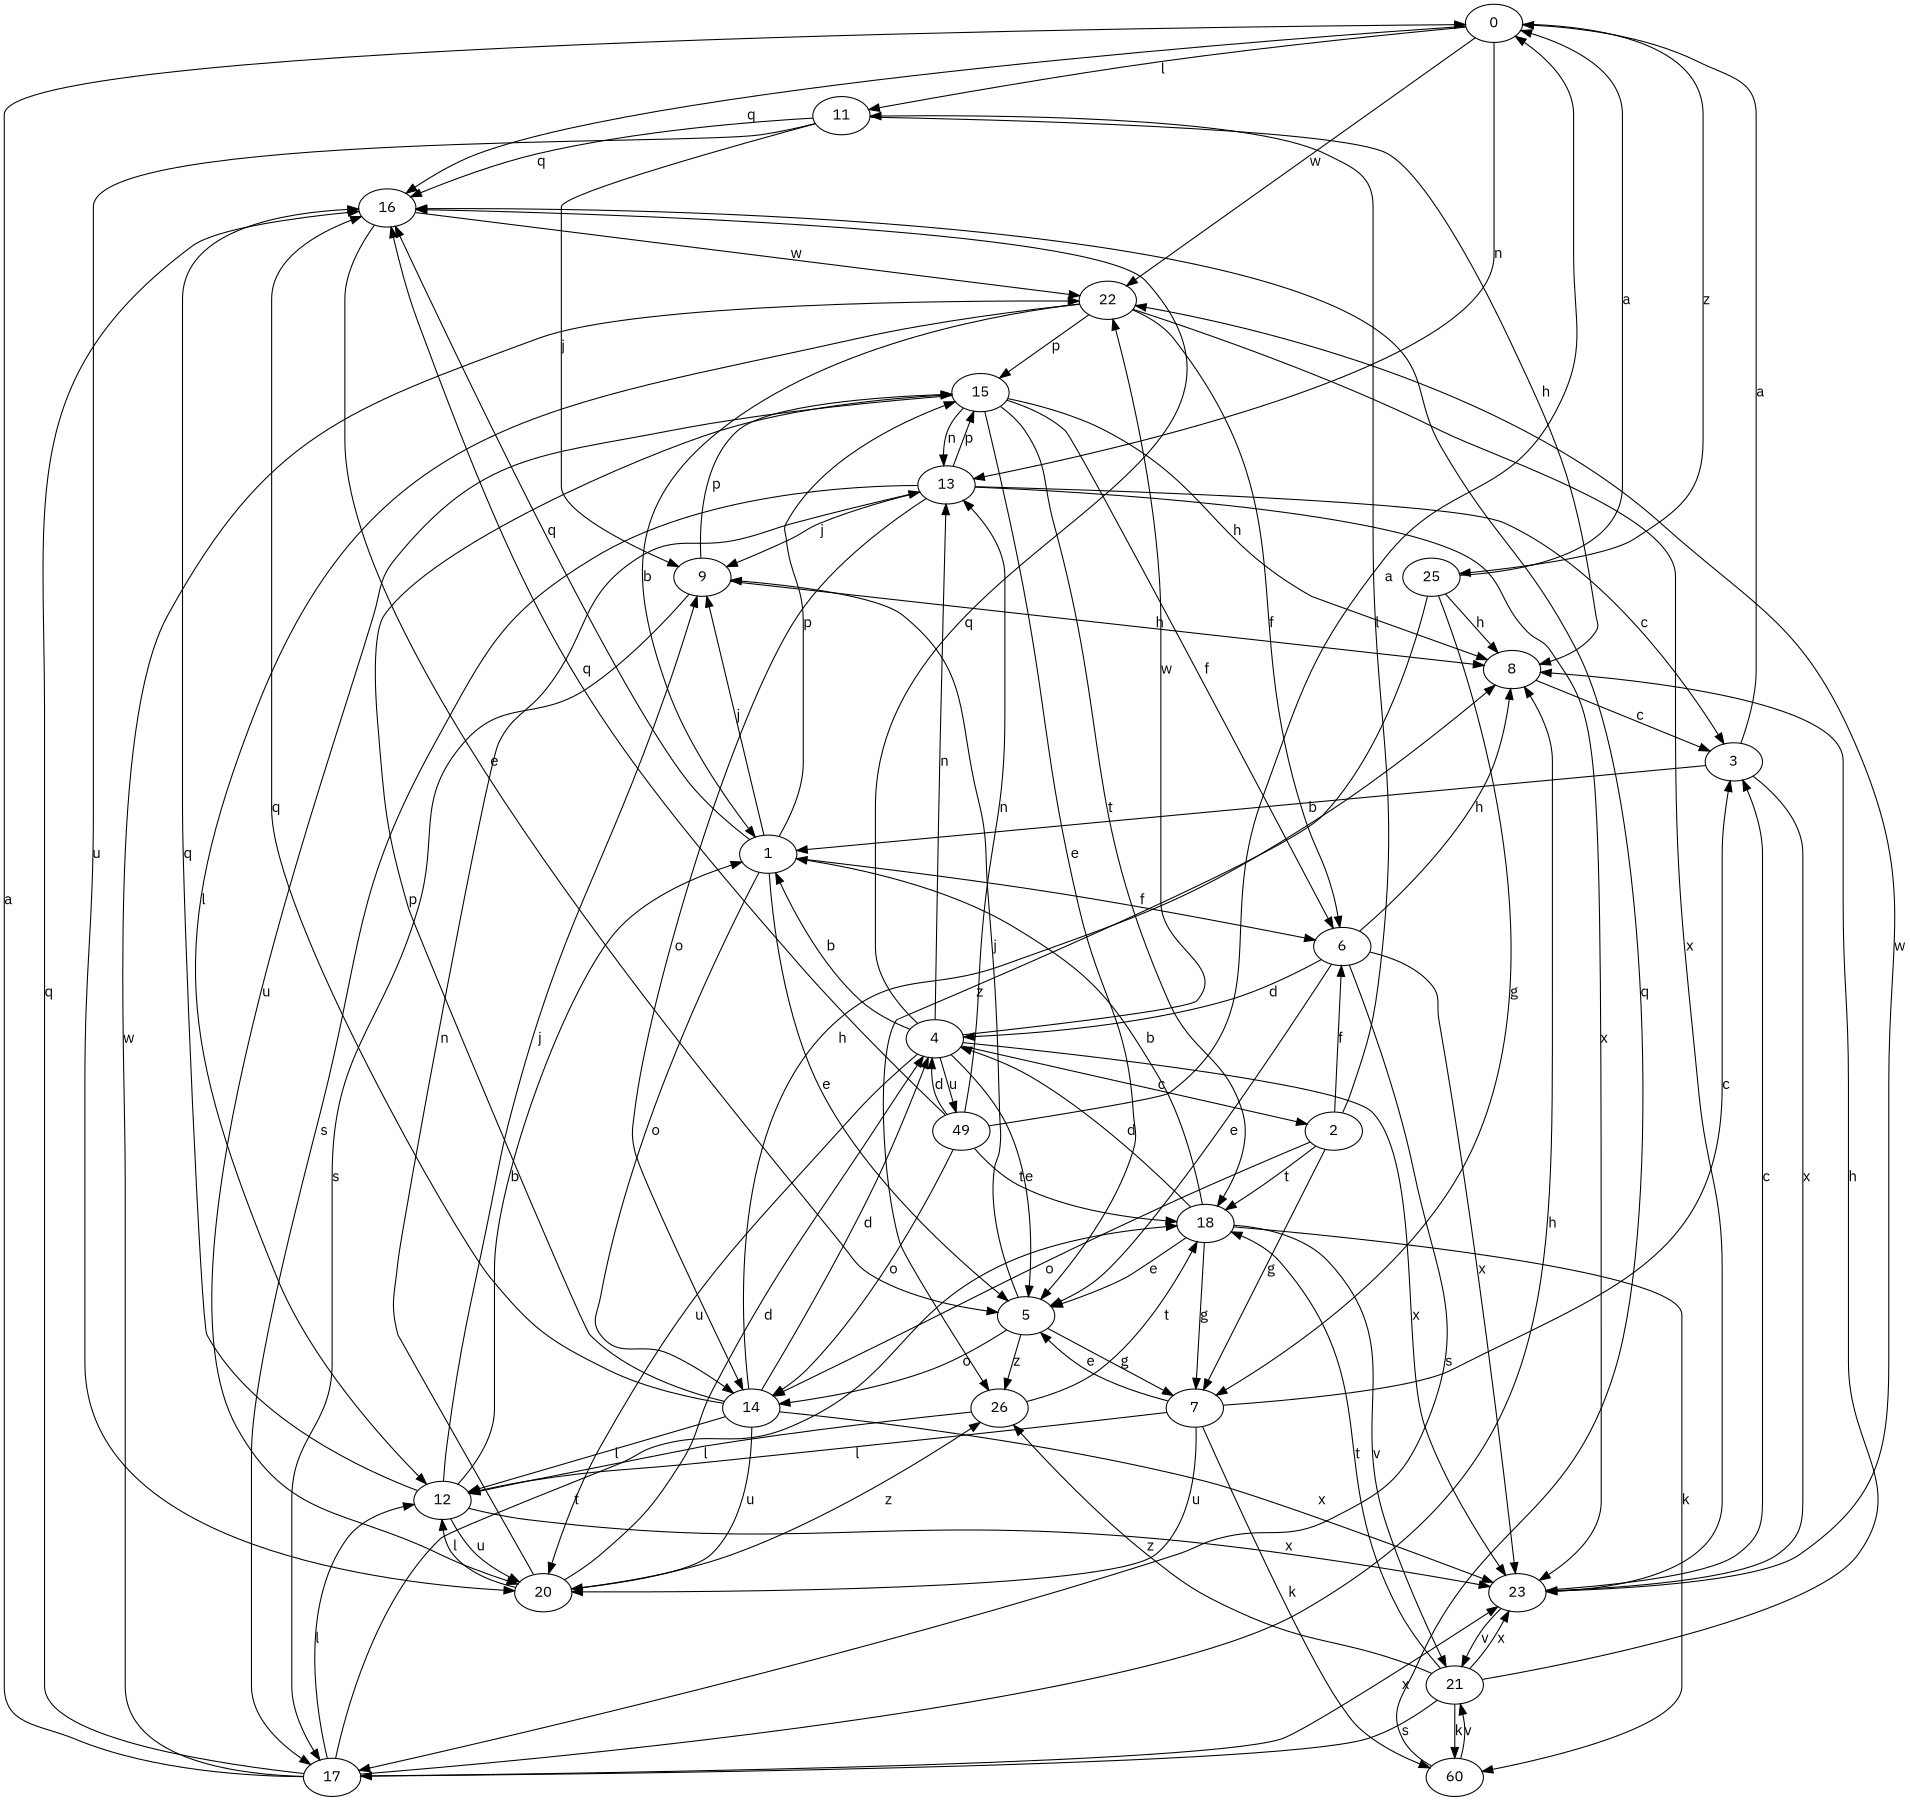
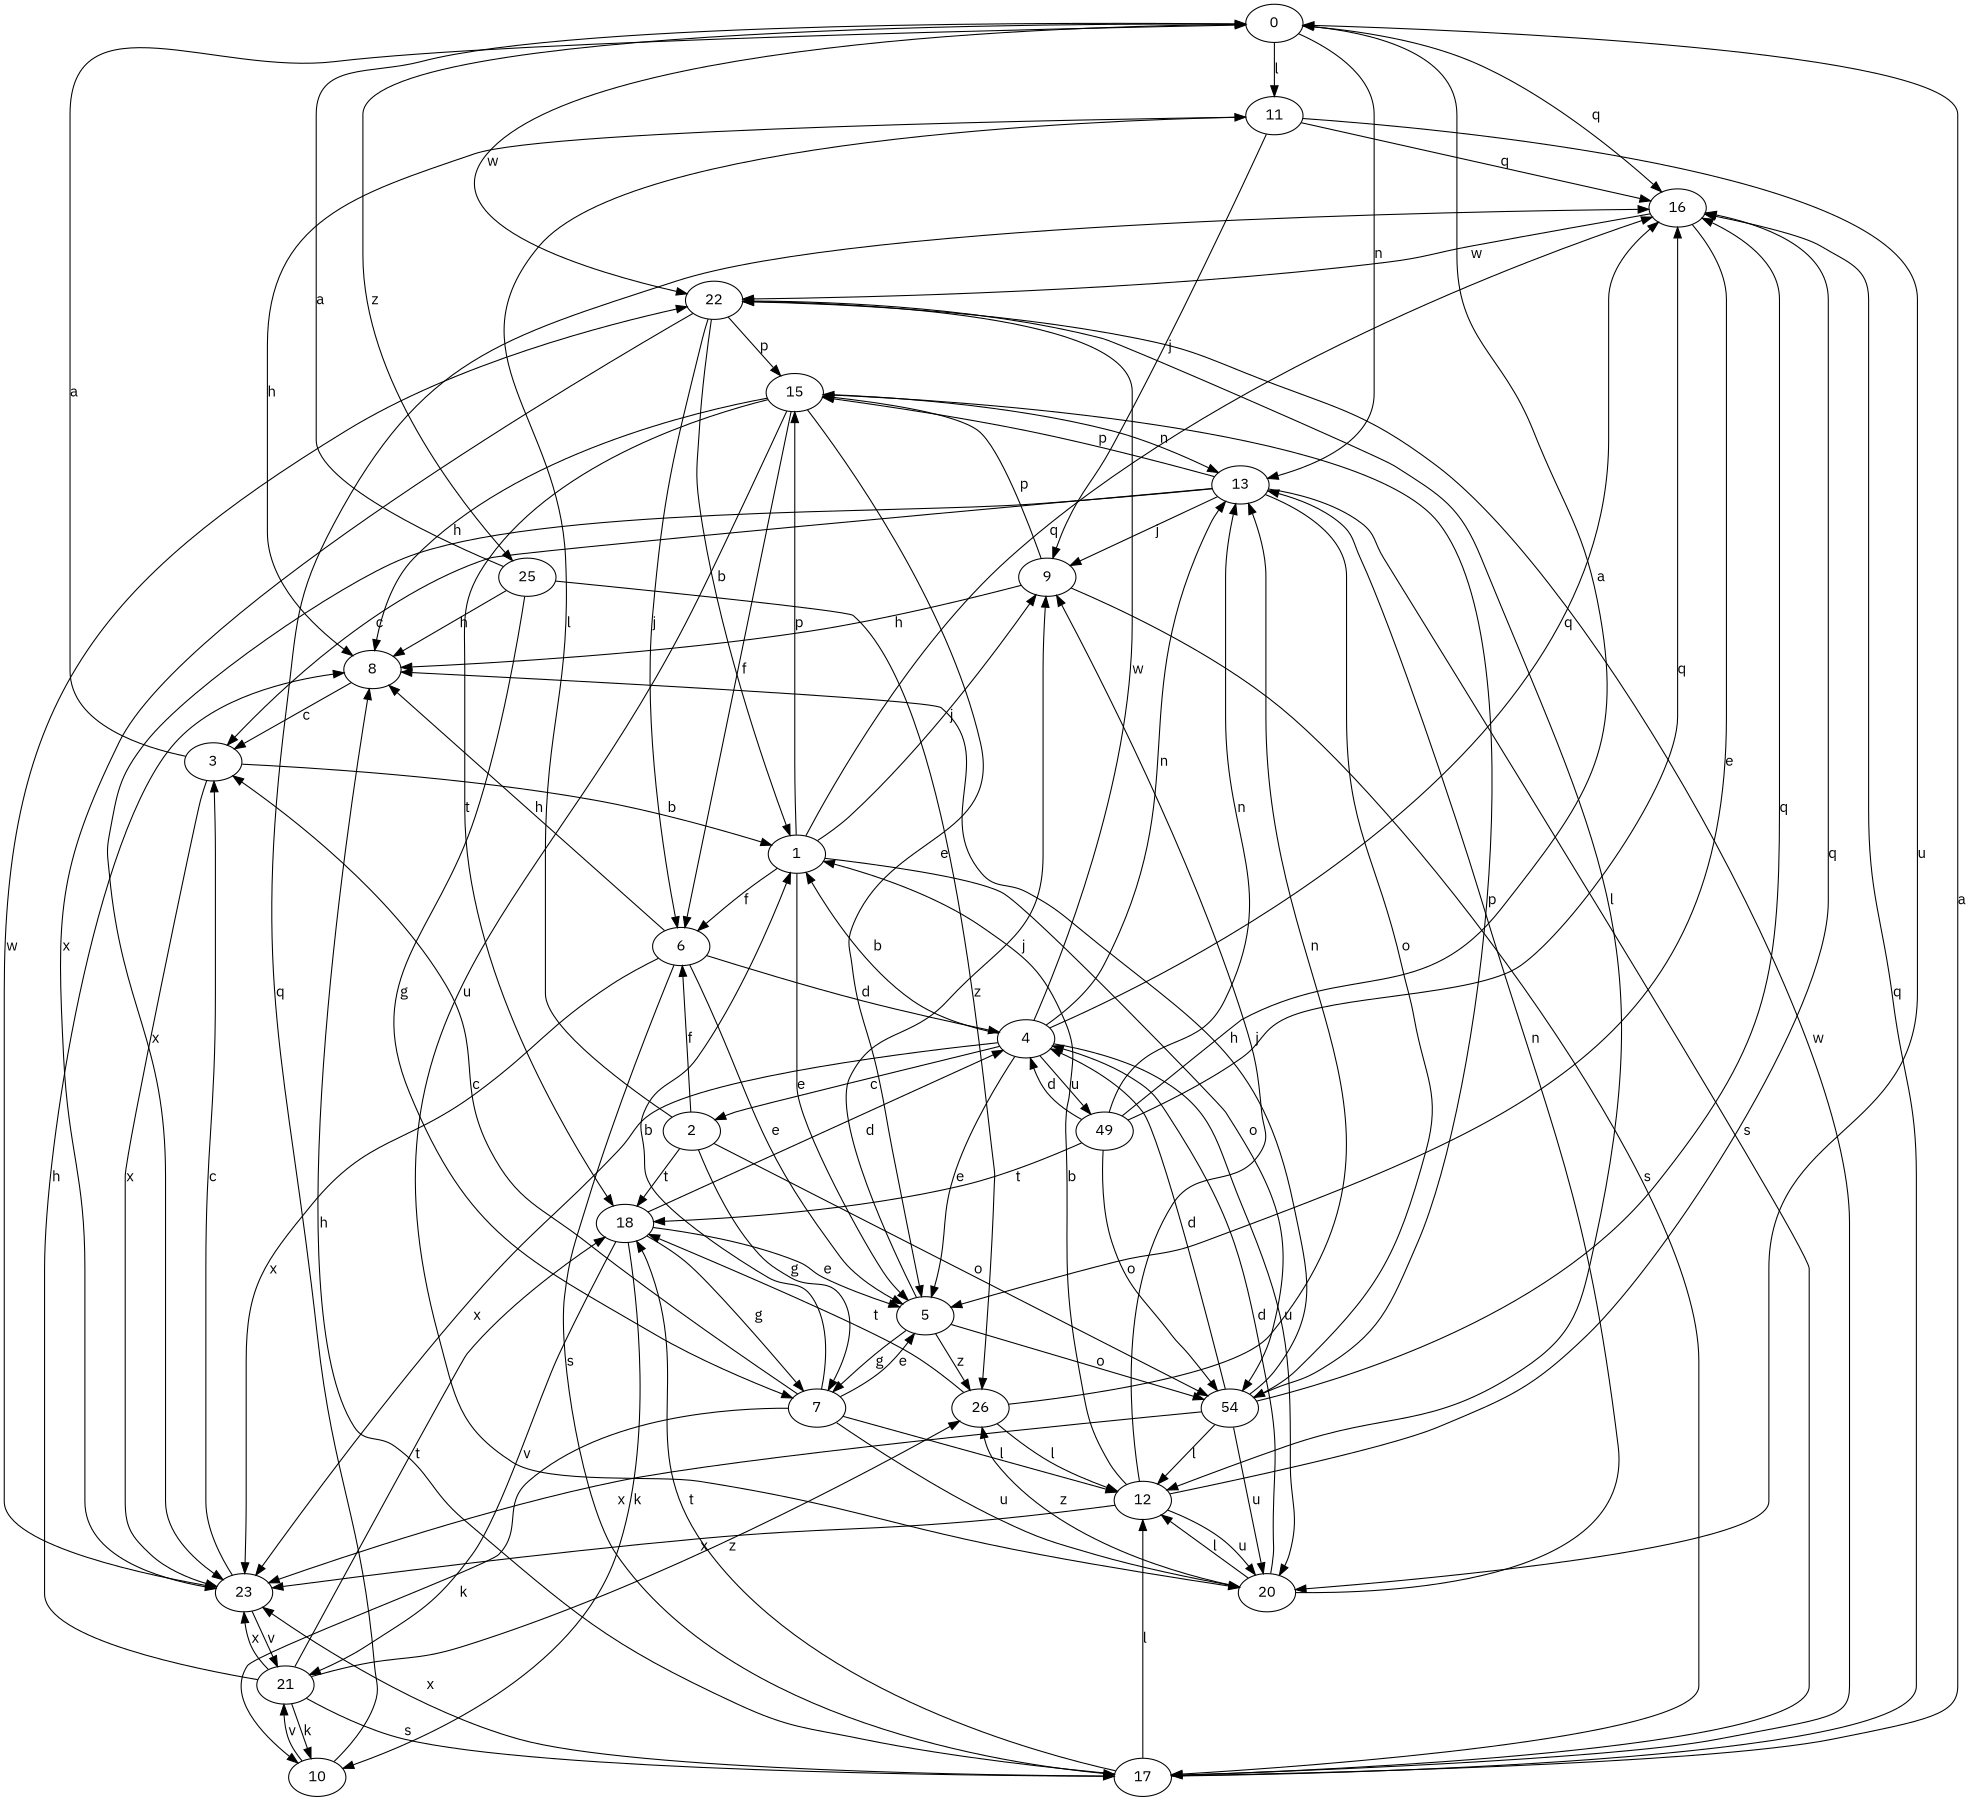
(1272, 623) -> (655, 623)
(1067, 963) -> (645, 1159)
none -> (1336, 1066)
(751, 1408) -> (1230, 1408)
(1455, 1777) -> (317, 1777)
